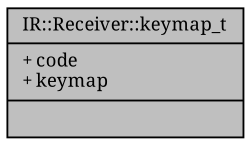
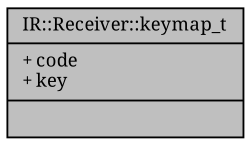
(65, 81) -> (45, 81)
